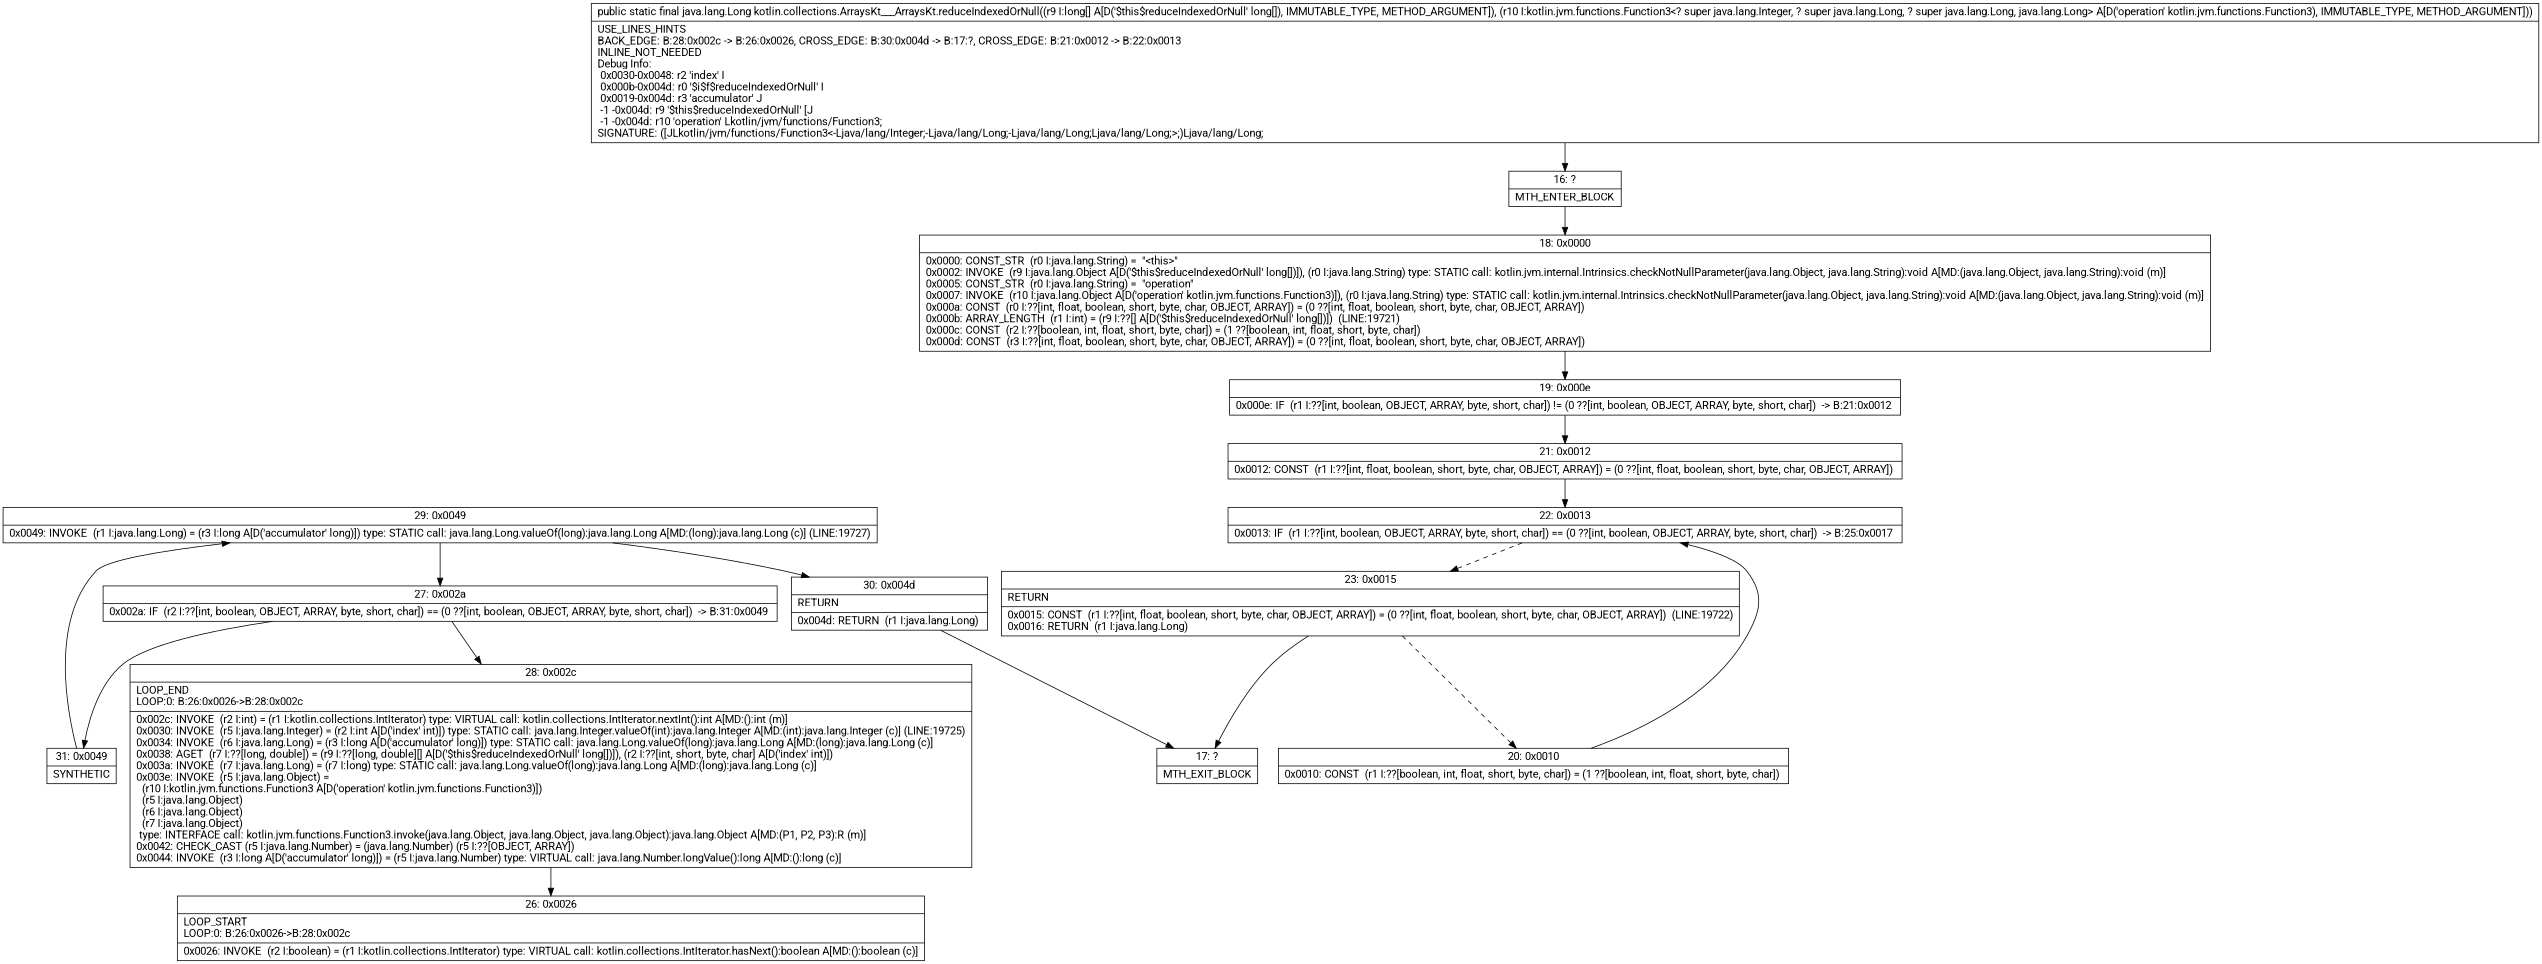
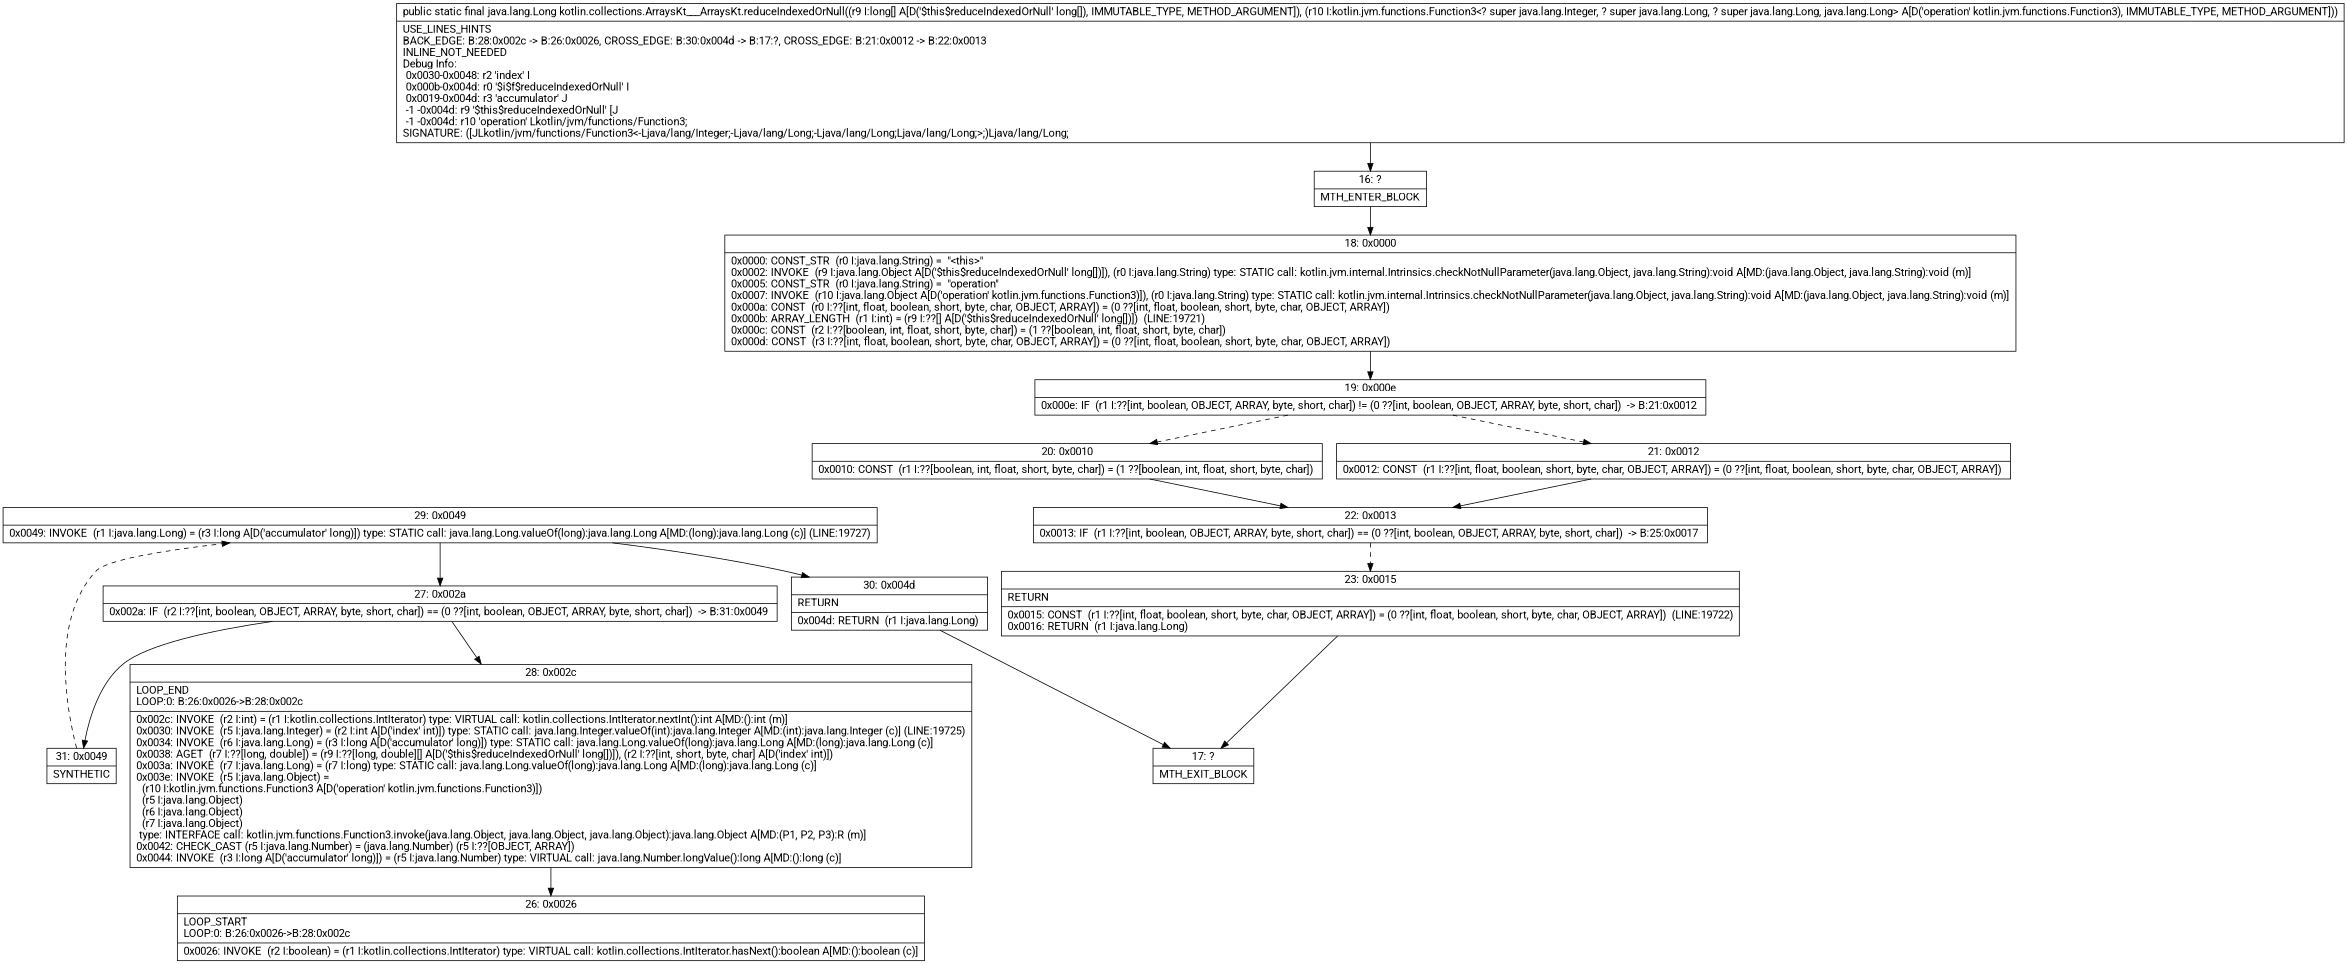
(1565, 425) -> (1518, 429)
(80, 594) -> (80, 594)
(1457, 689) -> (1223, 429)
